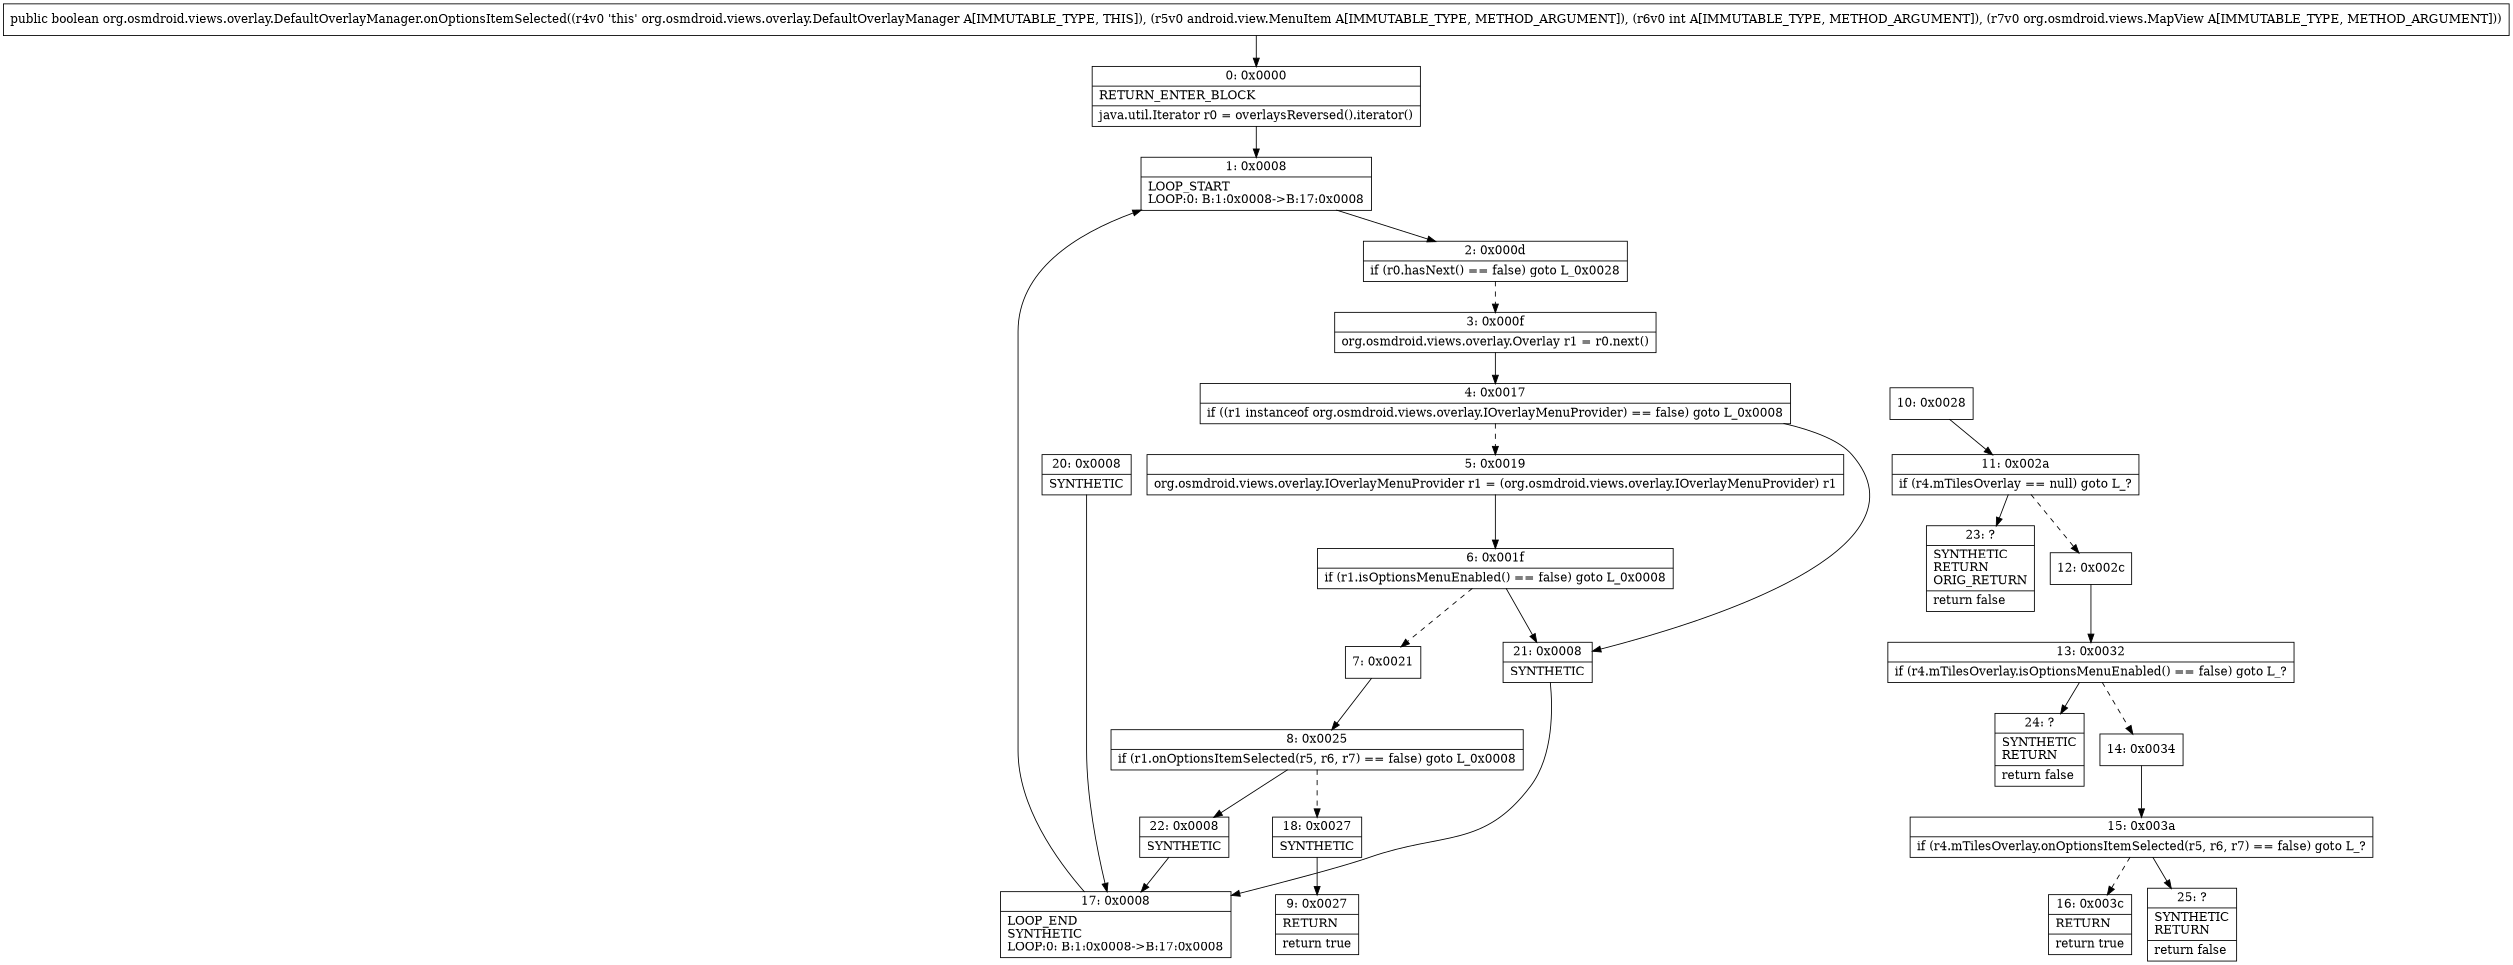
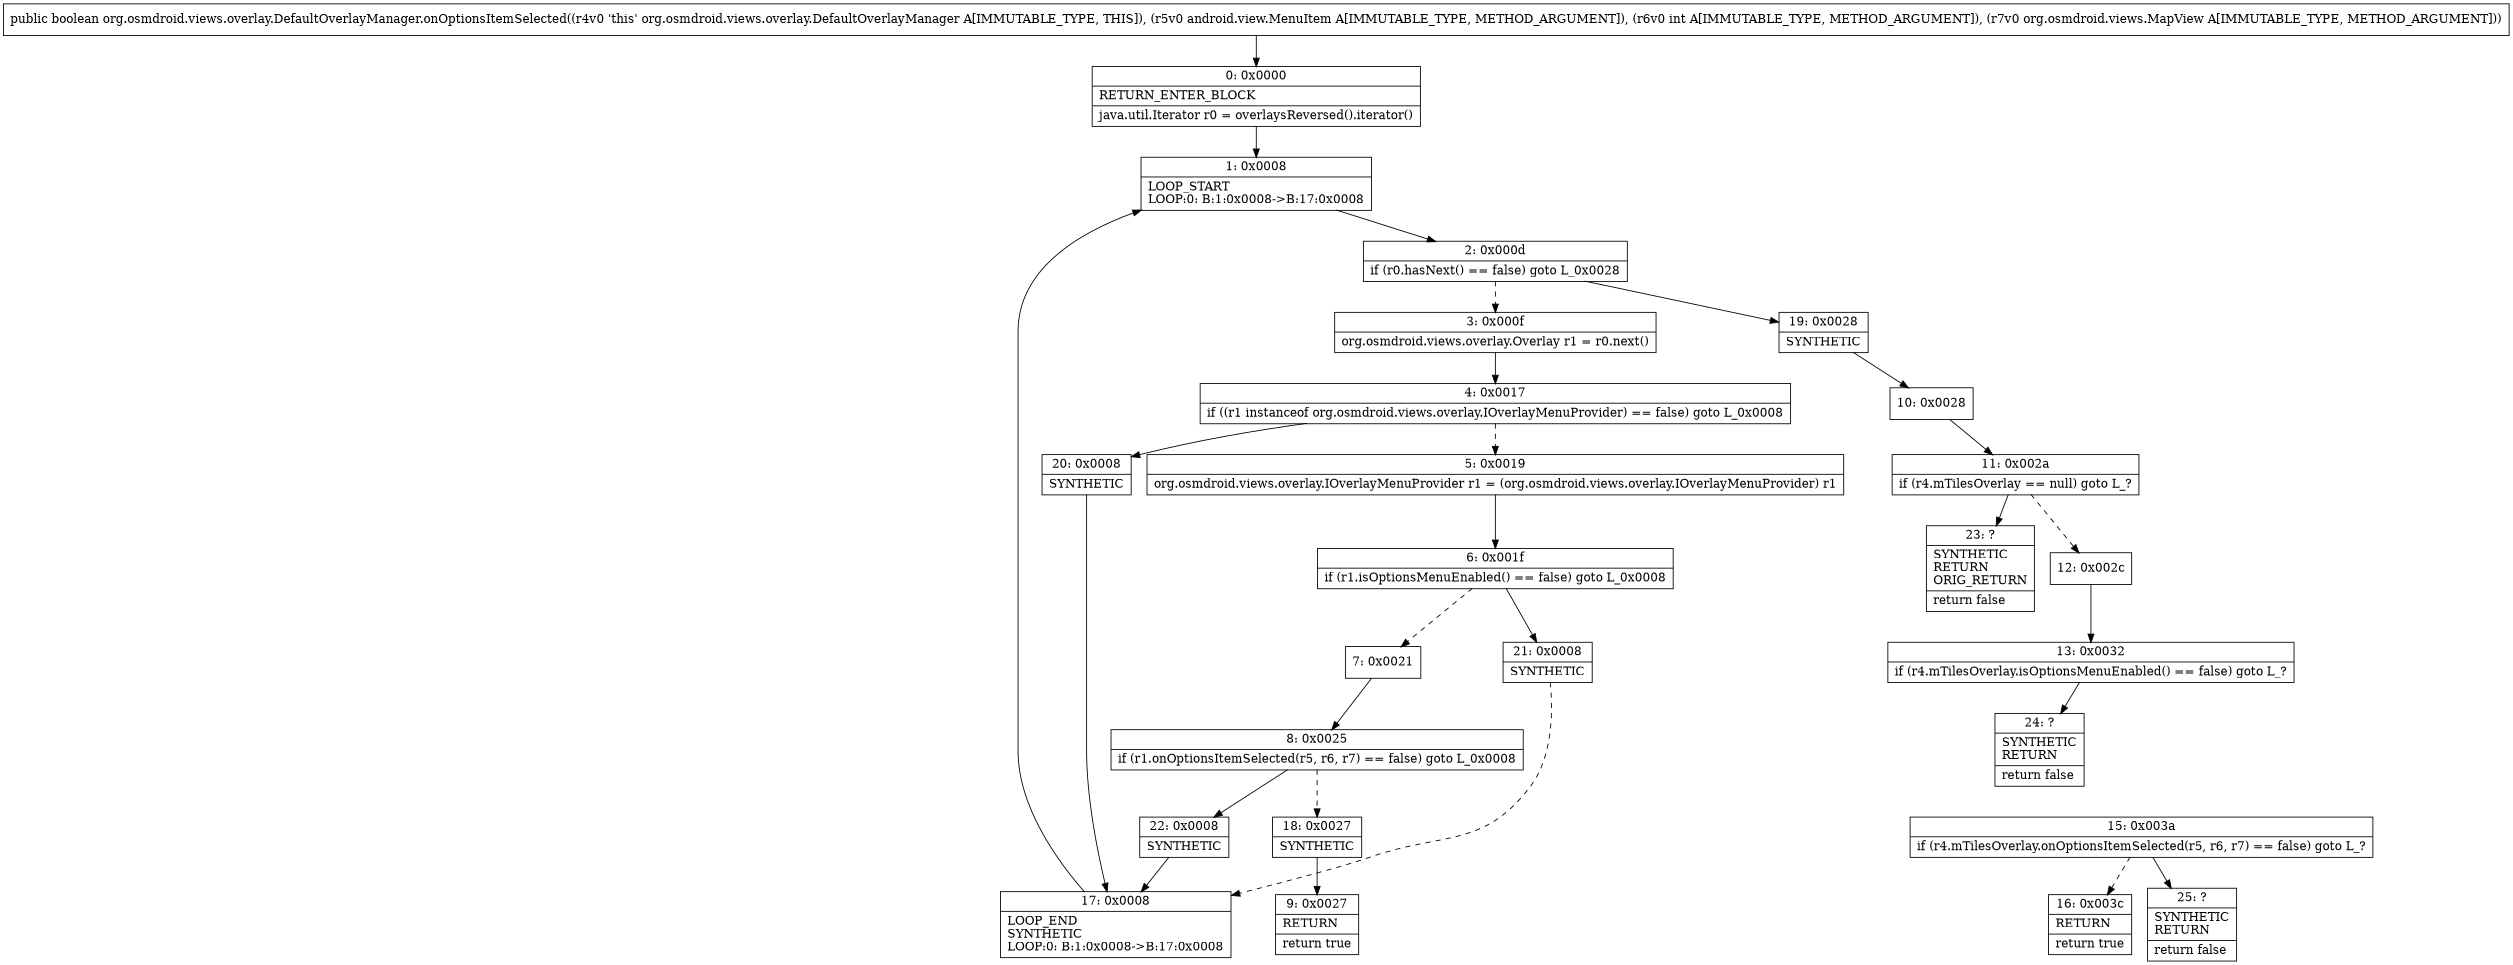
none -> (1824, 332)
(1808, 570) -> (1223, 437)
(2142, 750) -> none
(1444, 839) -> (1444, 839)
